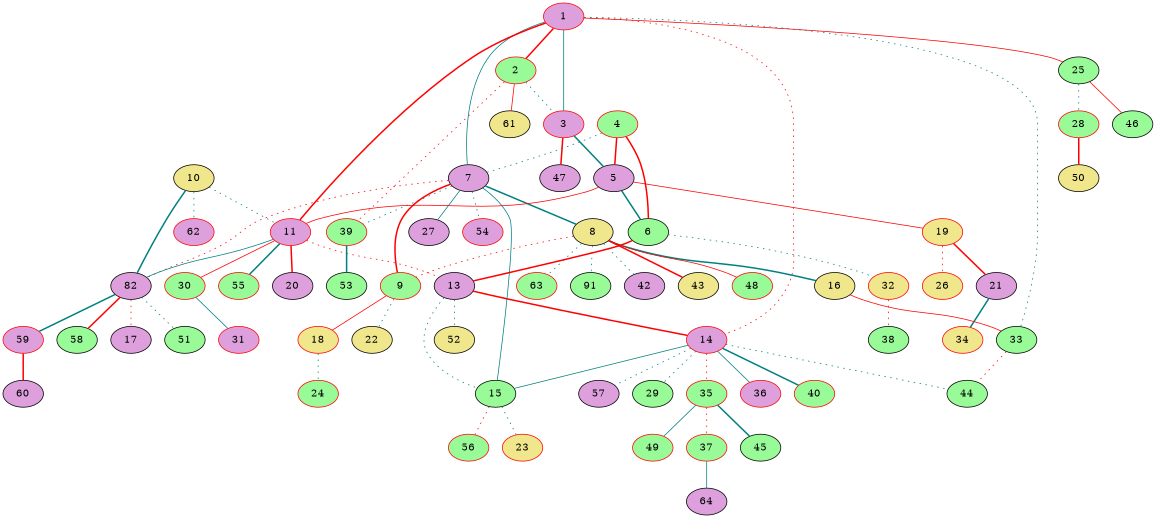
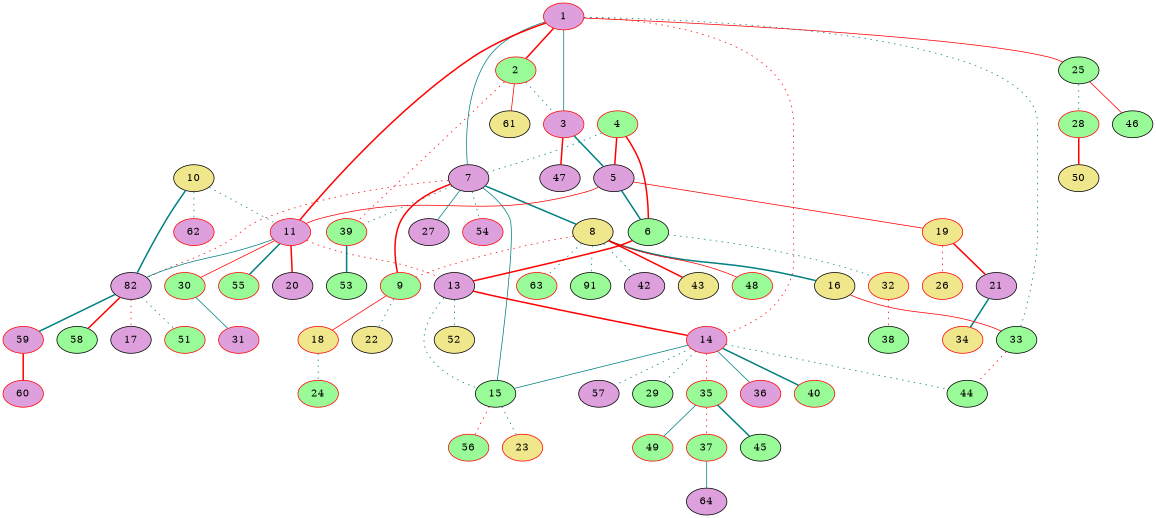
(185, 340) -> (185, 340)
(23, 394) -> (23, 394)
